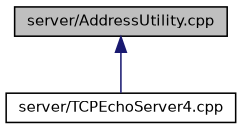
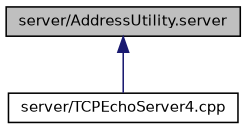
(121, 22) -> (123, 22)
